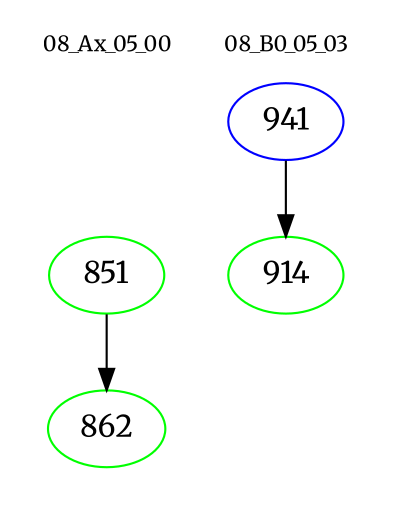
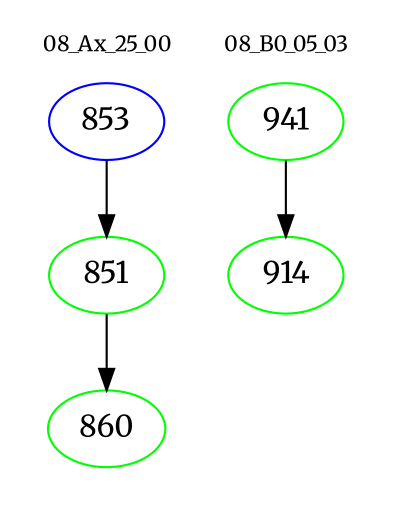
(108, 46) -> (108, 46)
none -> (107, 122)
(286, 122) -> (286, 122)
(107, 429) -> (107, 429)
